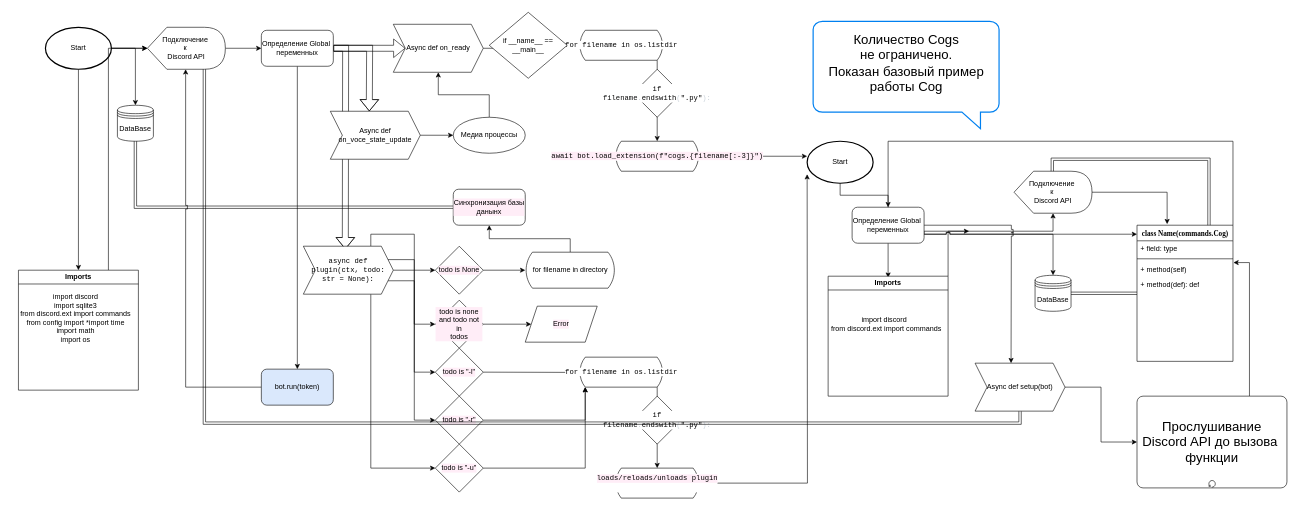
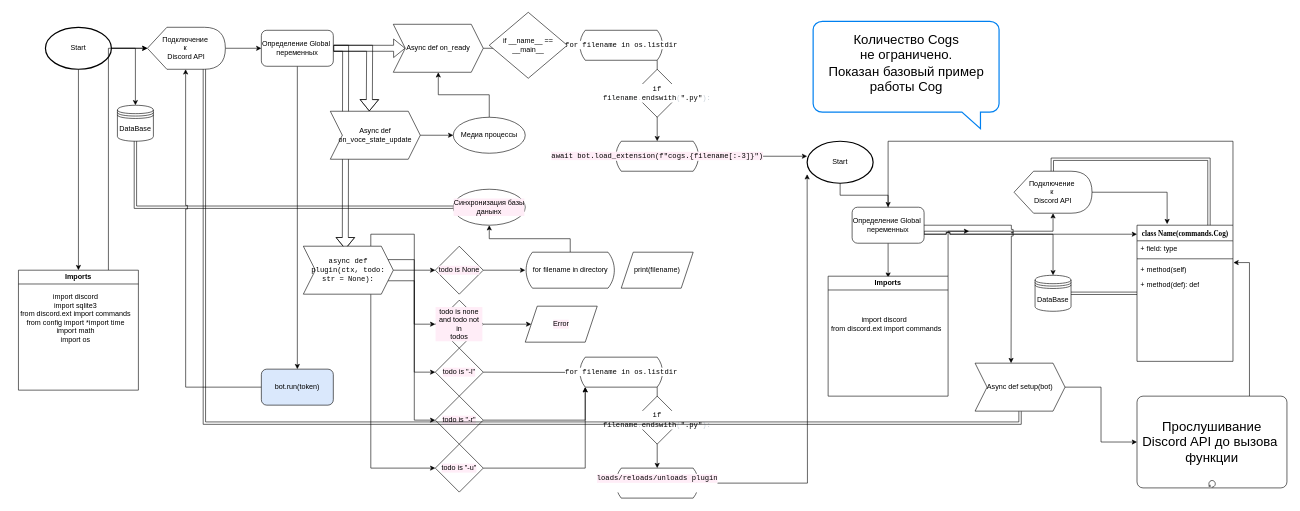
(489, 207) -> (489, 207)
none -> (657, 270)
